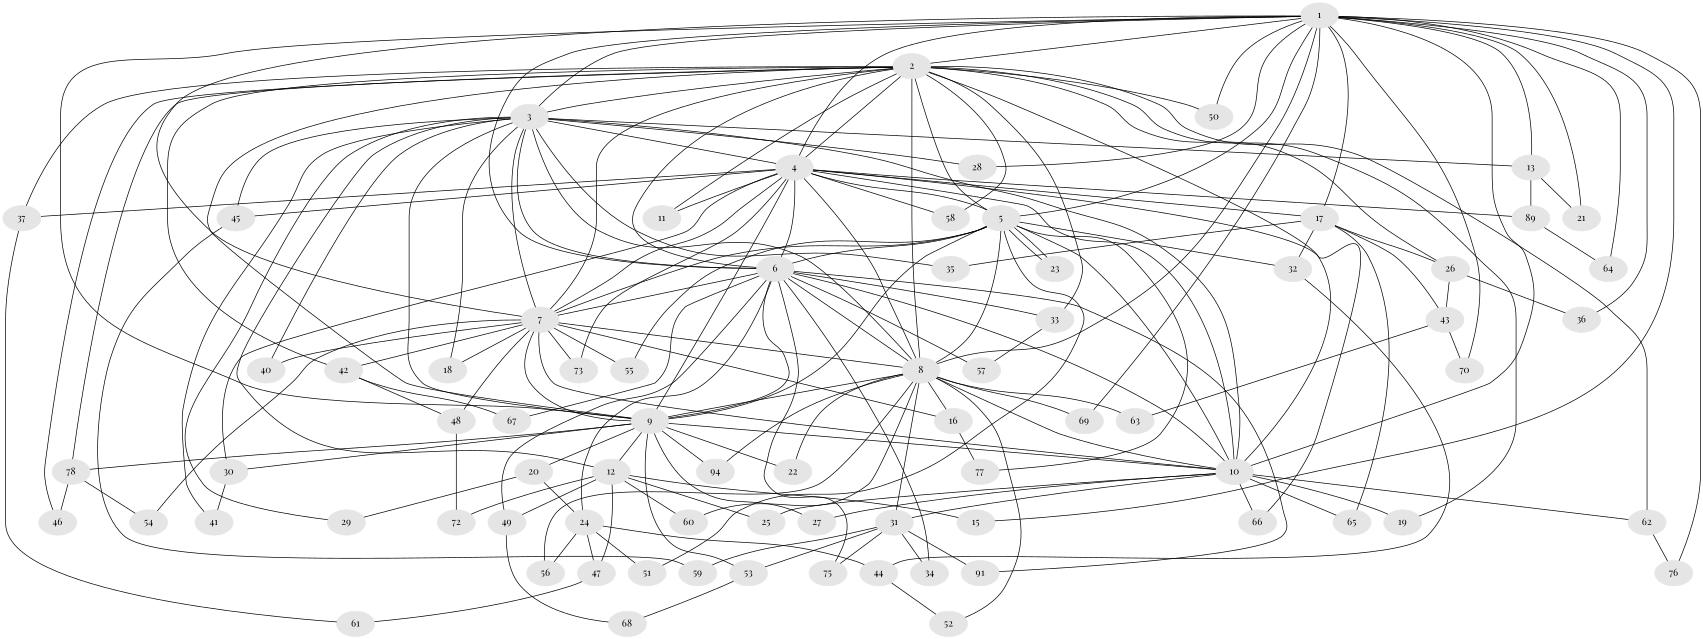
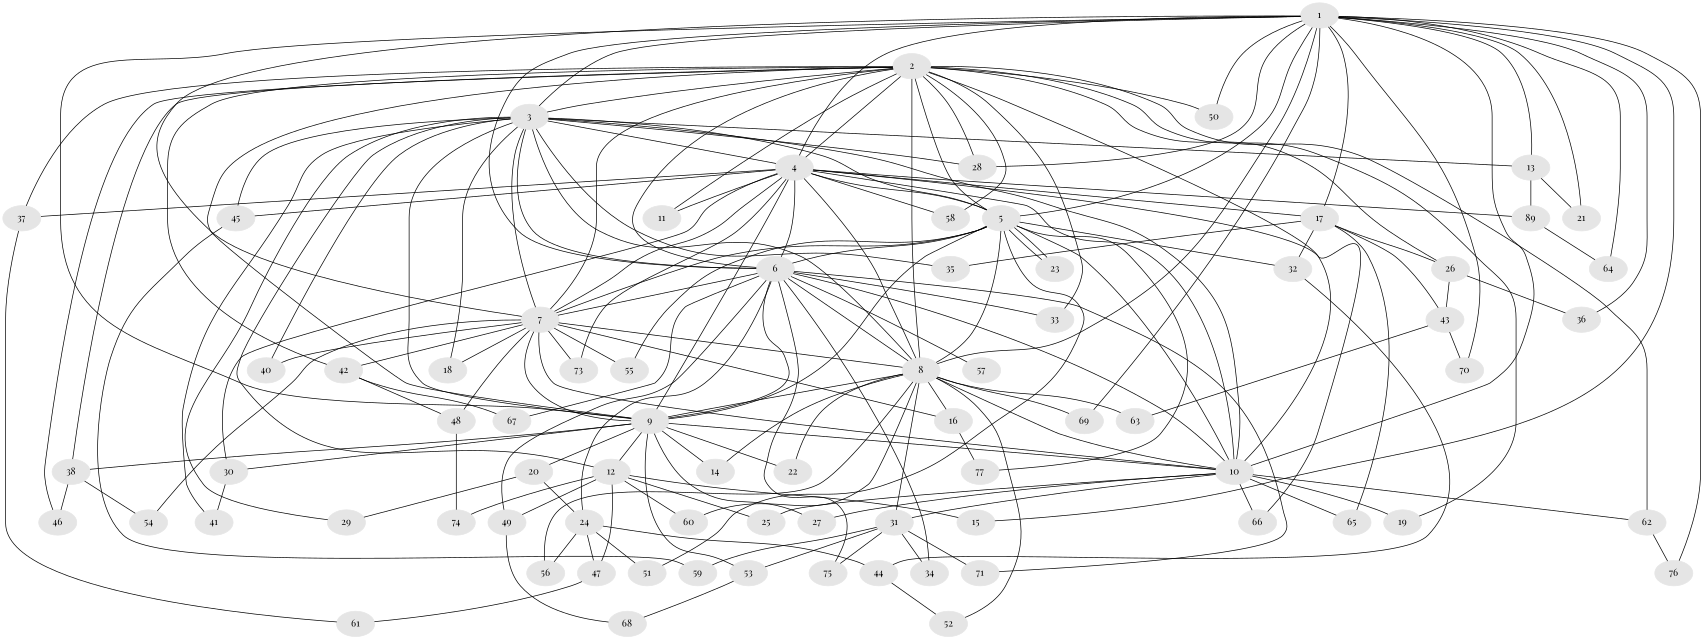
(1116, 41) -> (954, 112)
none -> (816, 154)
(1026, 340) -> none
(71, 472) -> (71, 472)
(715, 472) -> (715, 472)
(456, 522) -> (456, 522)
(980, 573) -> (980, 573)
